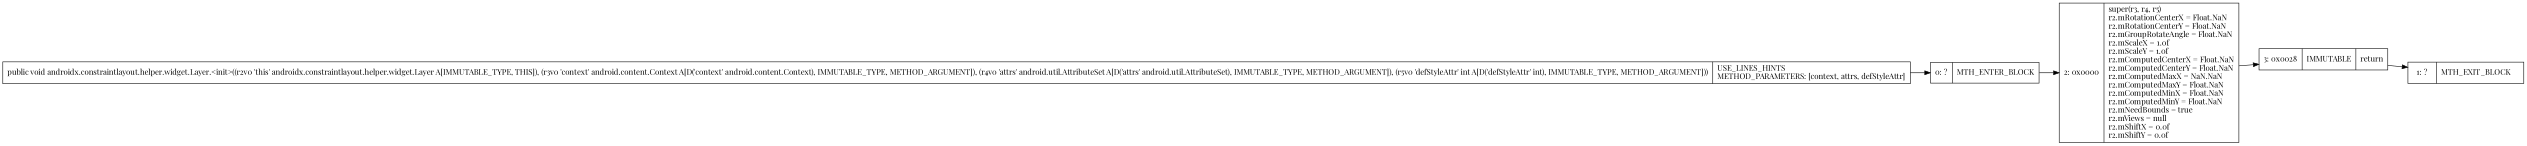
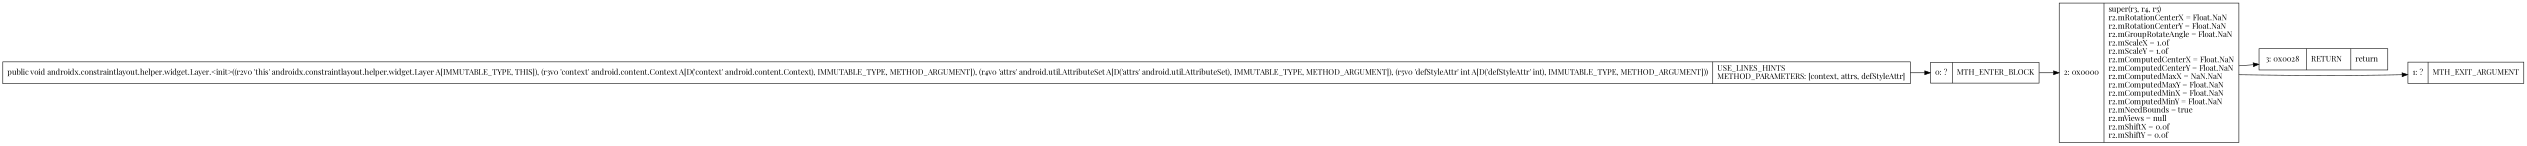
(2329, 59) -> (2326, 59)
(2395, 66) -> (2320, 76)
(2476, 72) -> (2476, 72)
